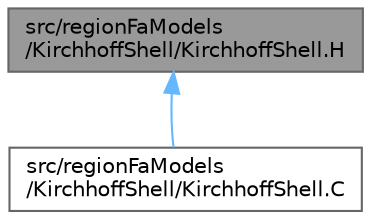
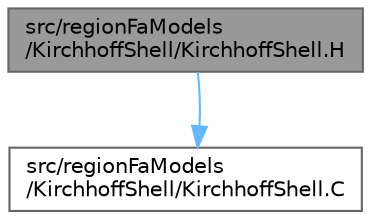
(172, 120) -> (200, 99)
